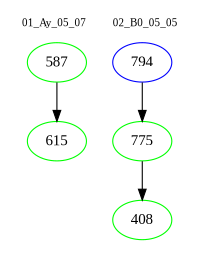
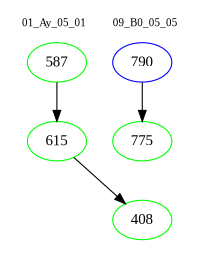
(54, 24) -> (54, 24)
(146, 24) -> (146, 24)
(142, 62) -> (142, 62)
(142, 175) -> (95, 177)
